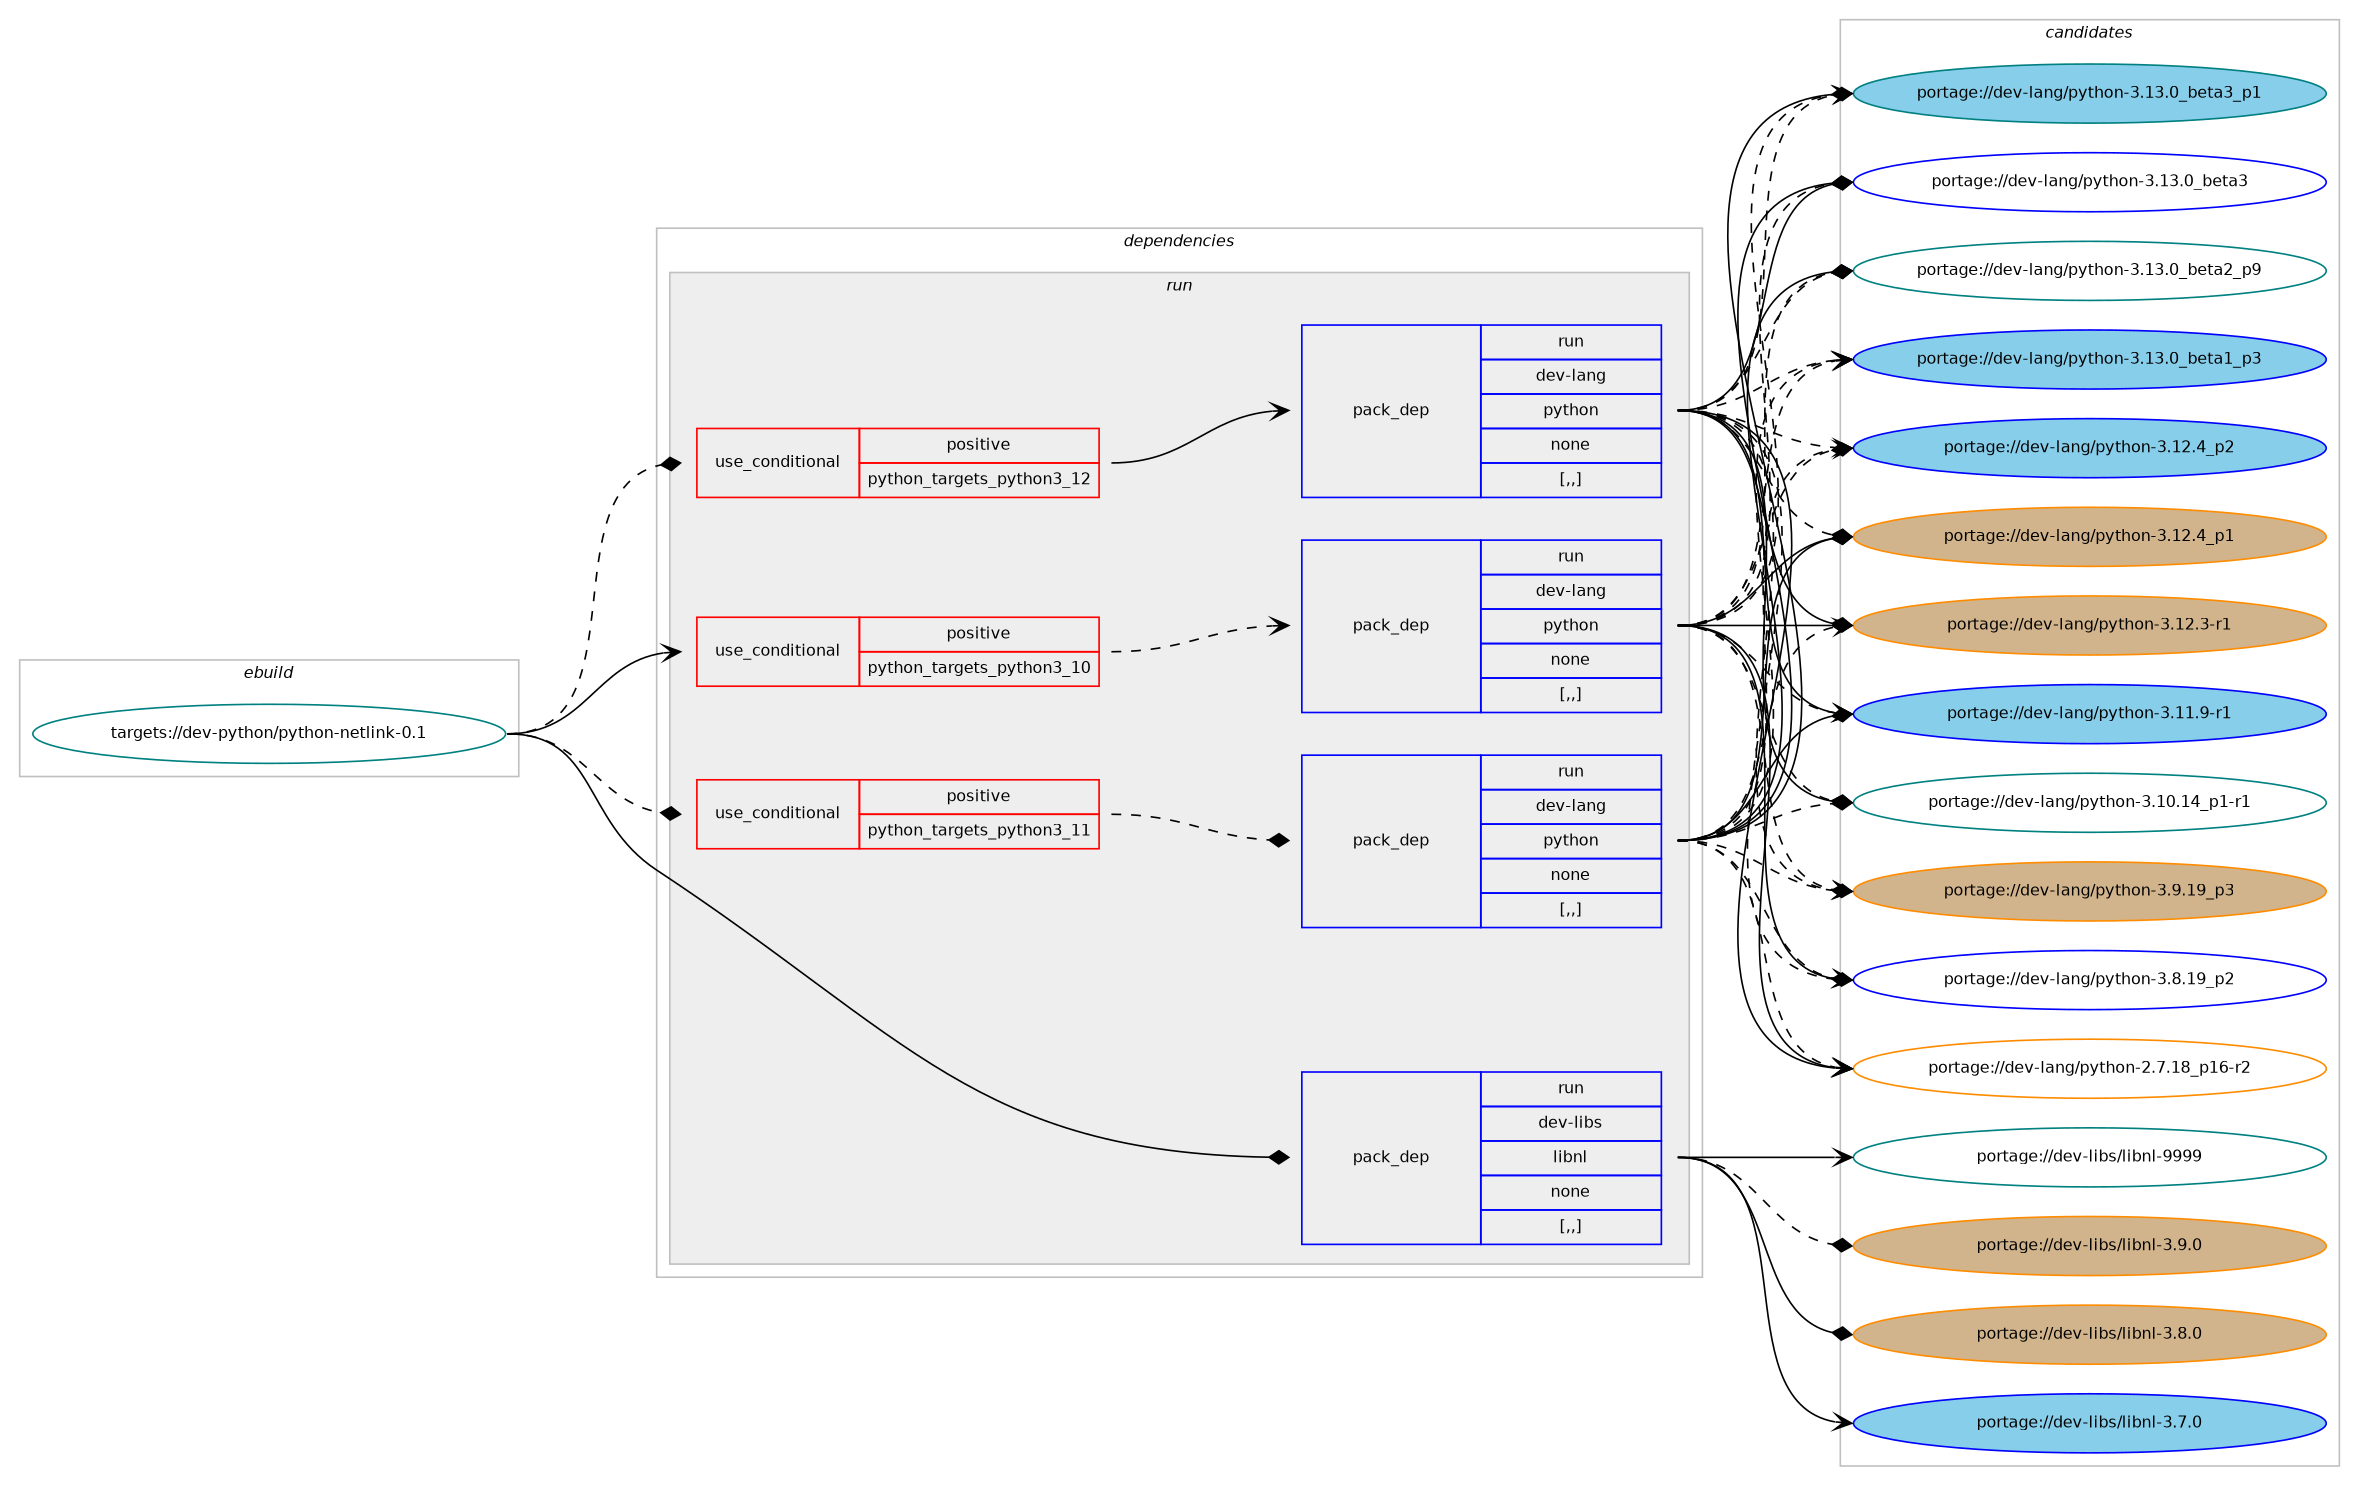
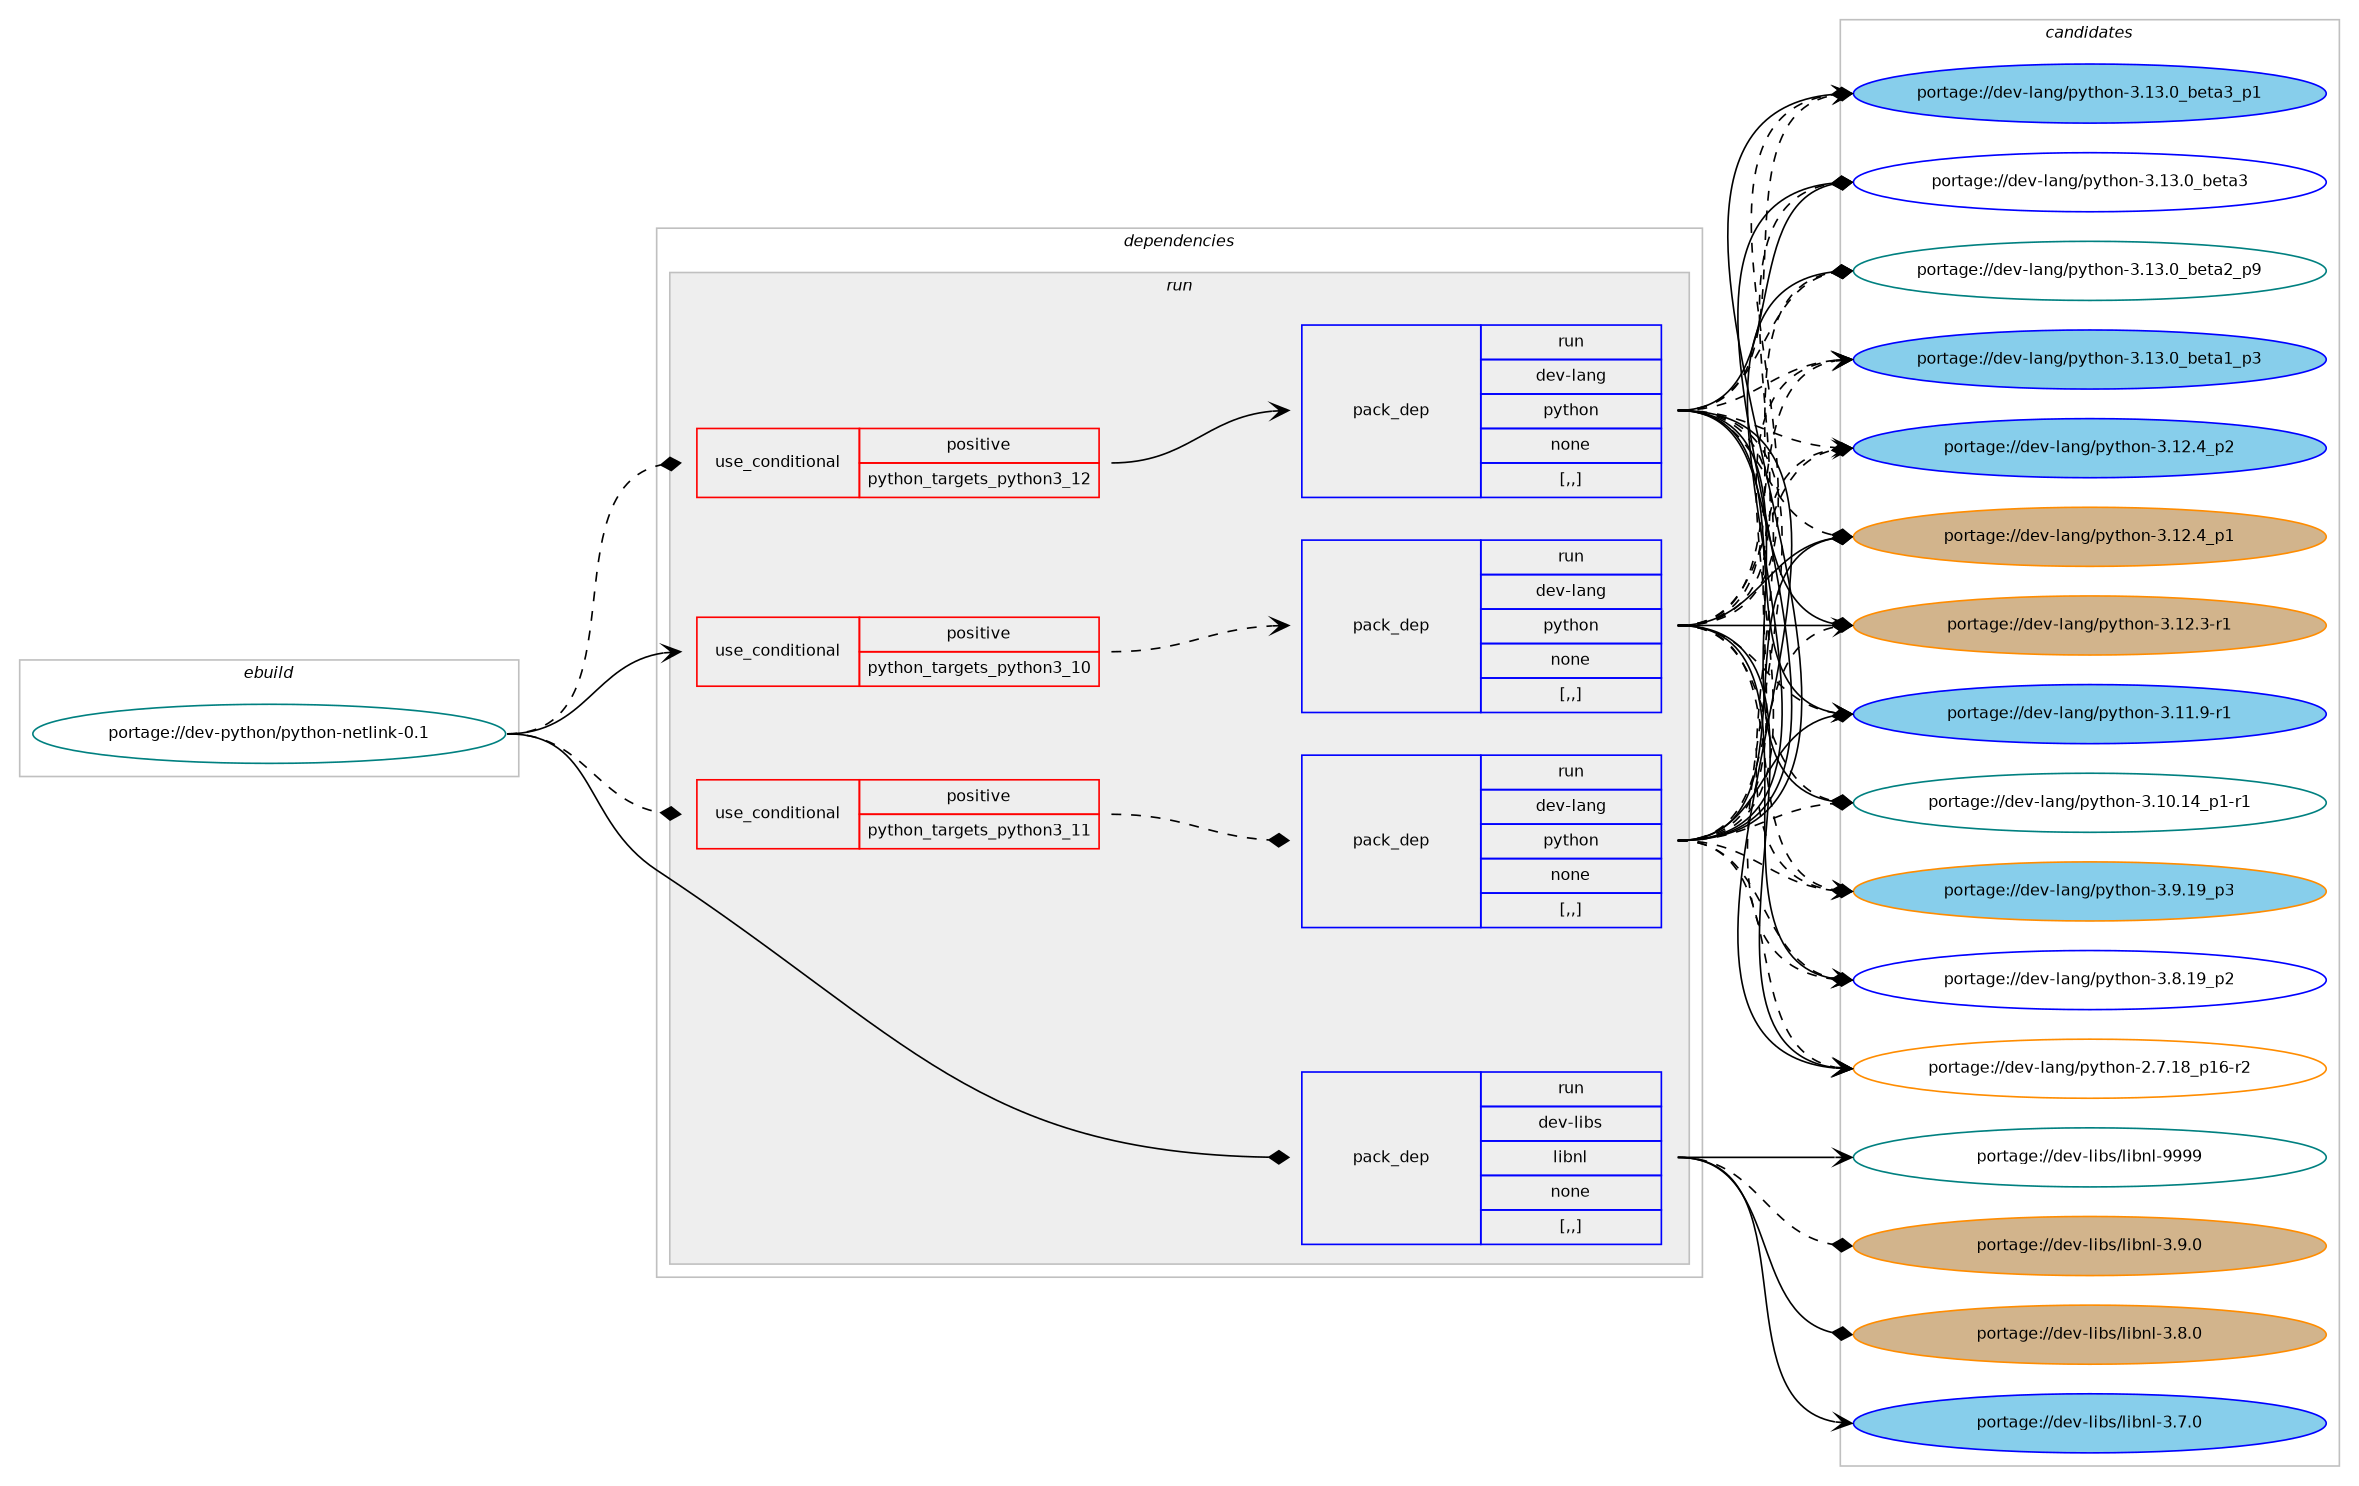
(2090, 94) -> (2090, 94)
(269, 734) -> (269, 734)
(2090, 891) -> (2090, 891)
